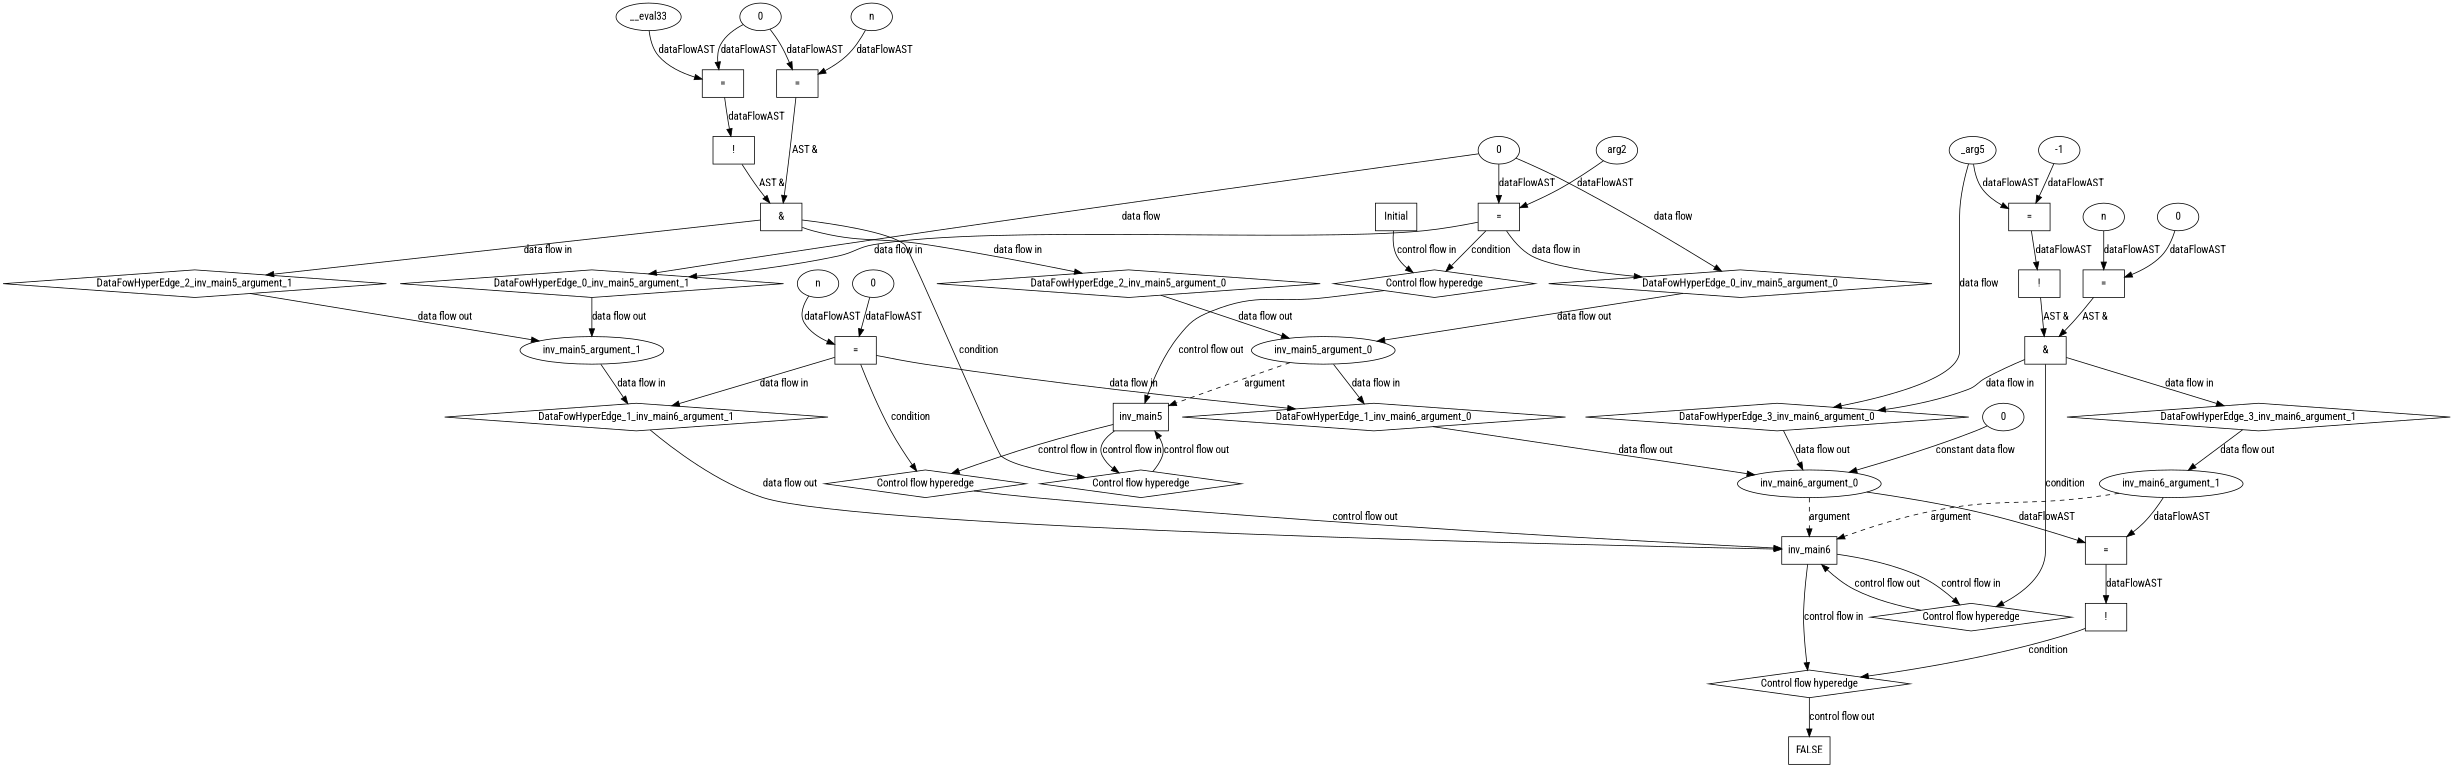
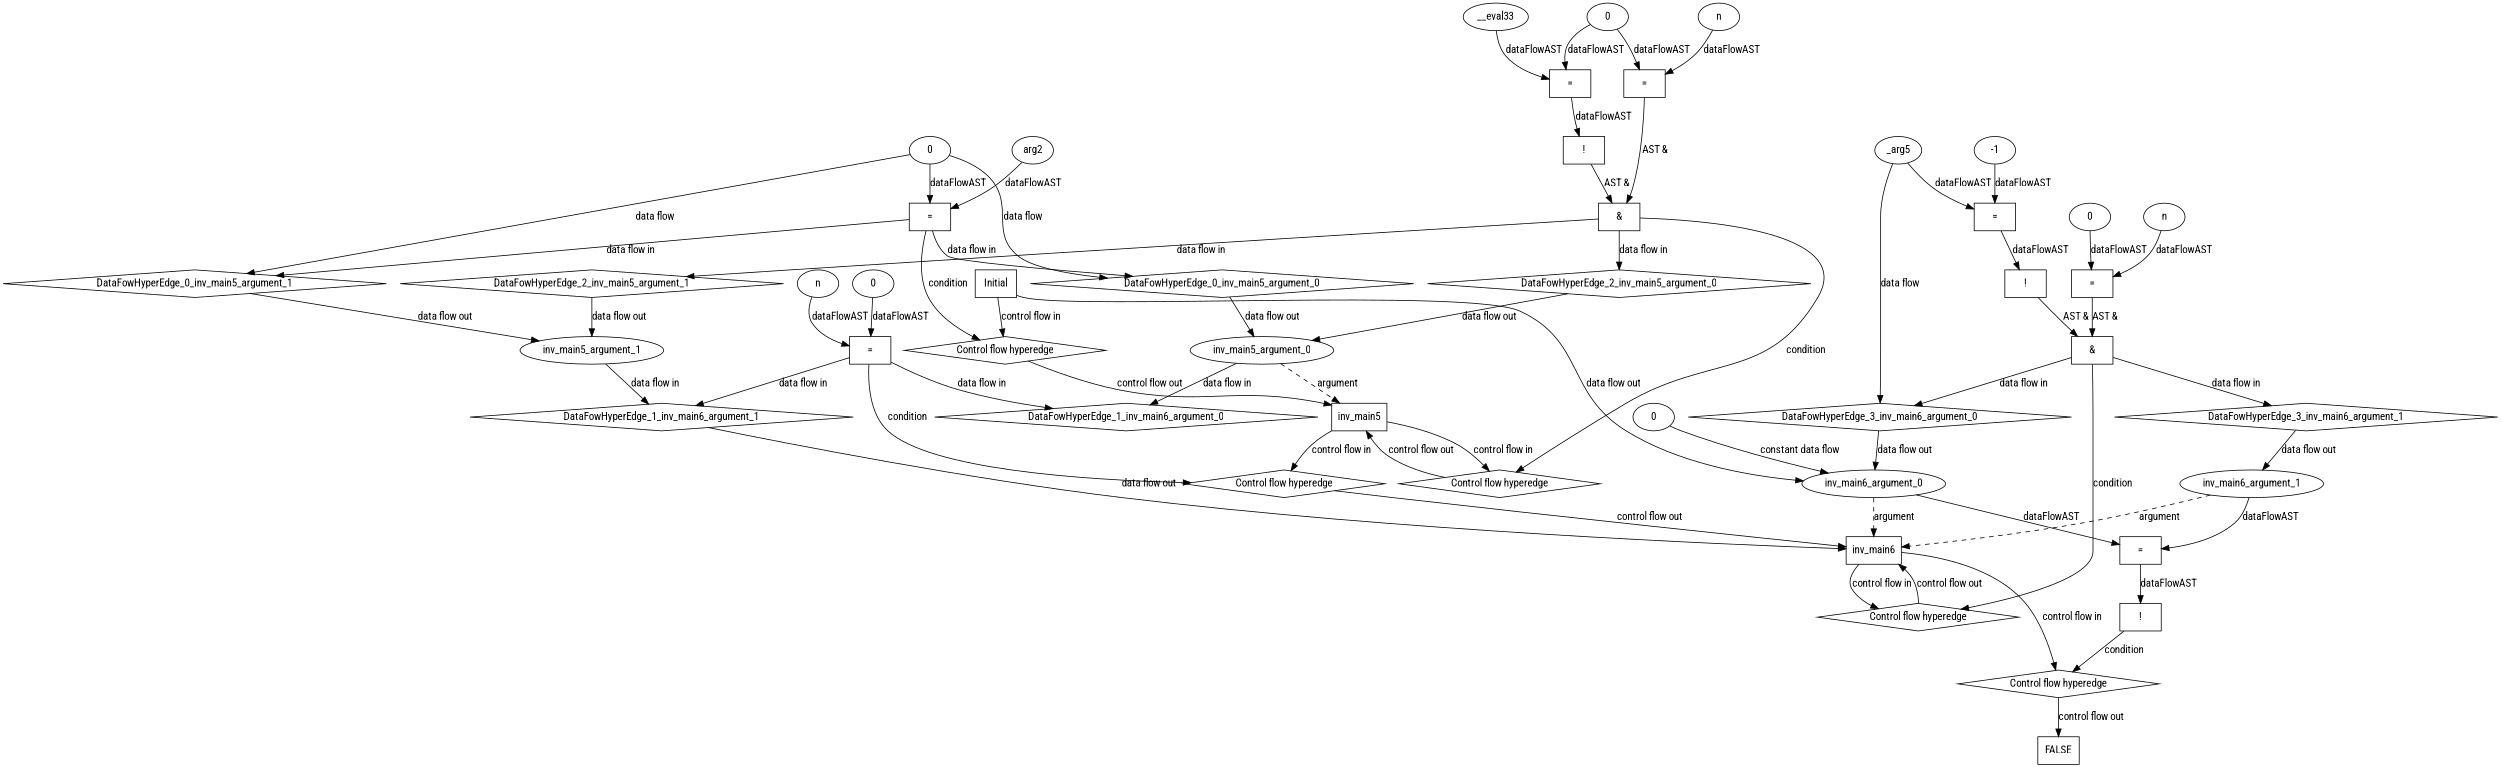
(1590, 450) -> (1439, 302)
